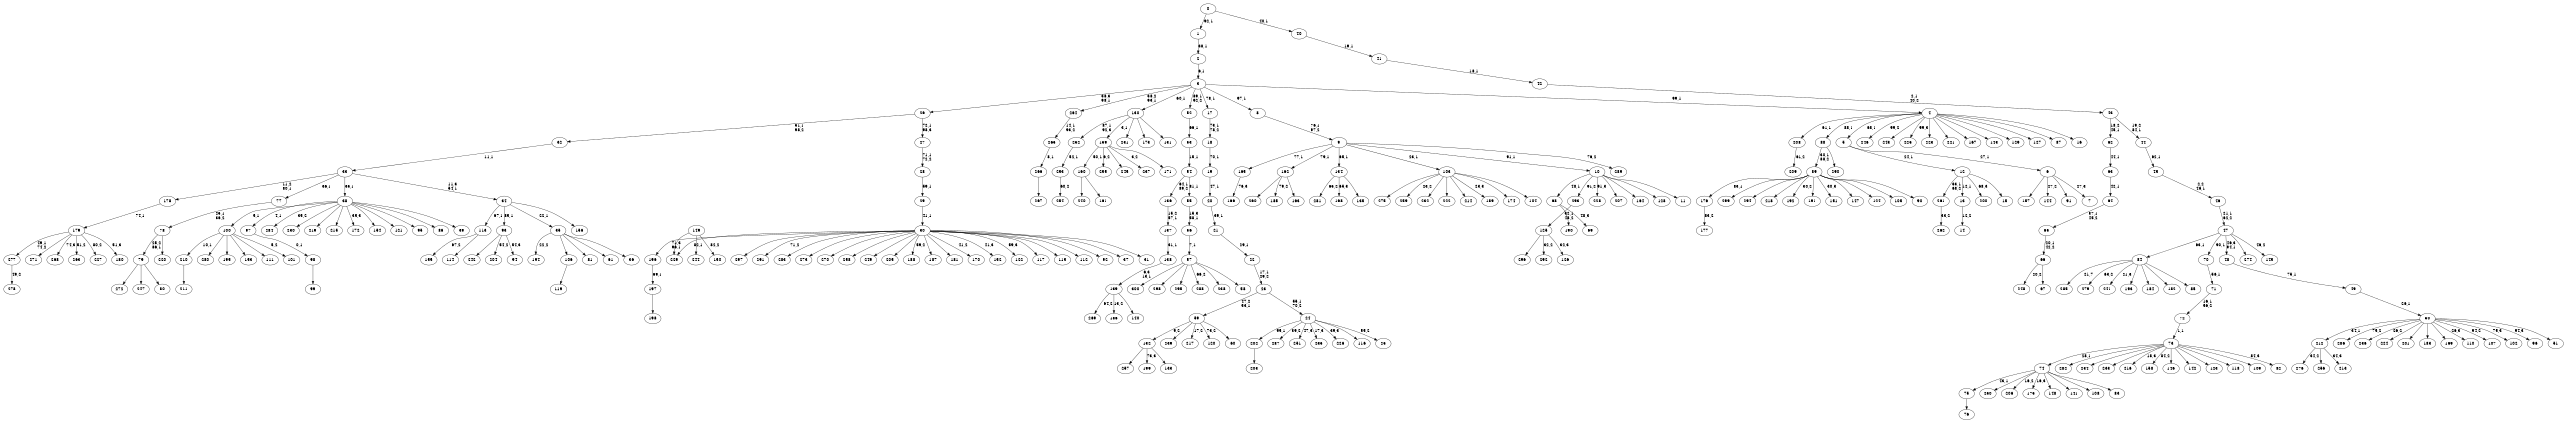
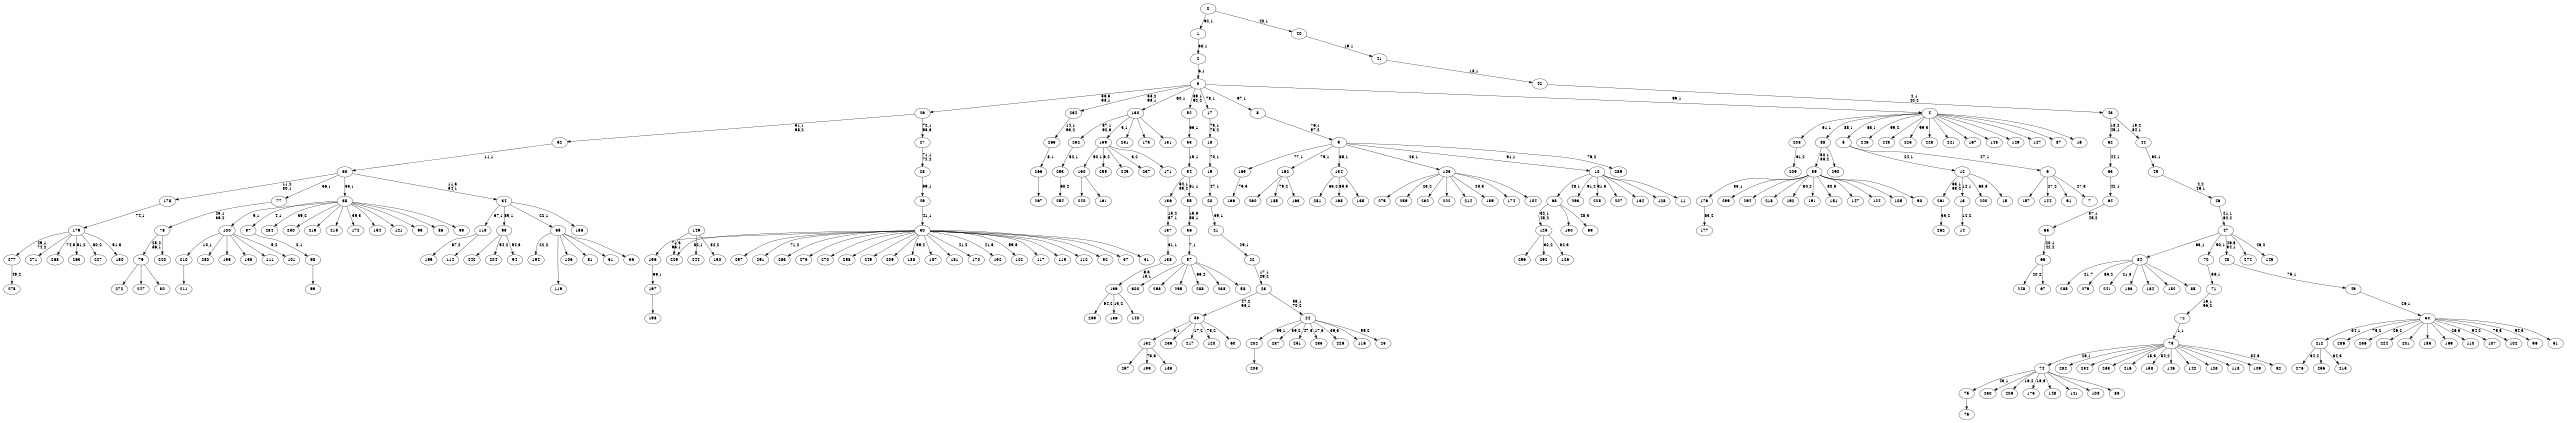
(1561, 215) -> (1540, 212)
(564, 273) -> (558, 258)
(1177, 331) -> (1177, 331)
